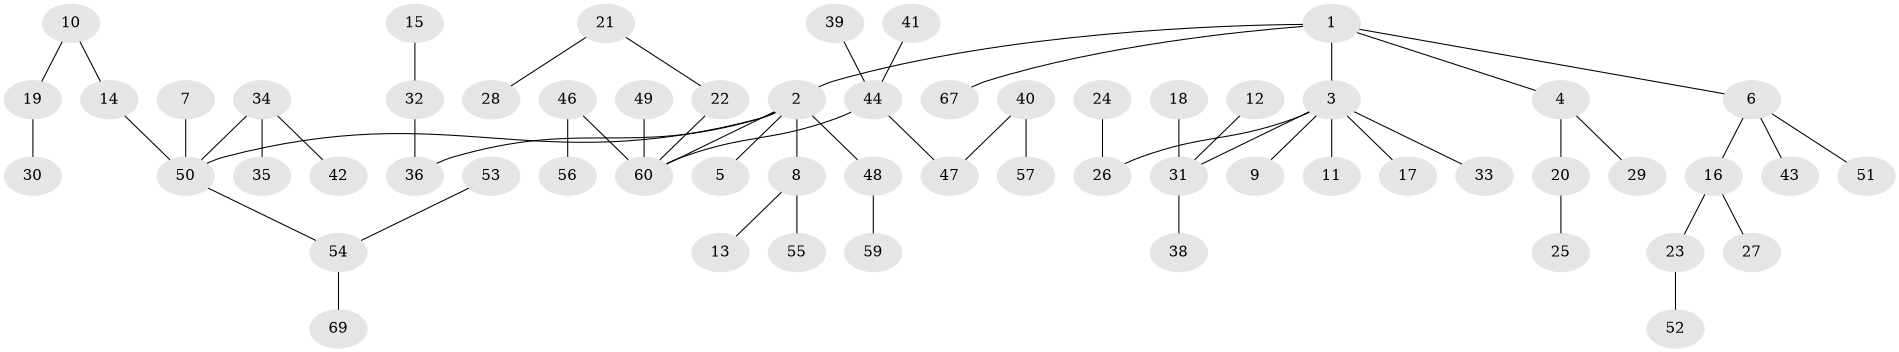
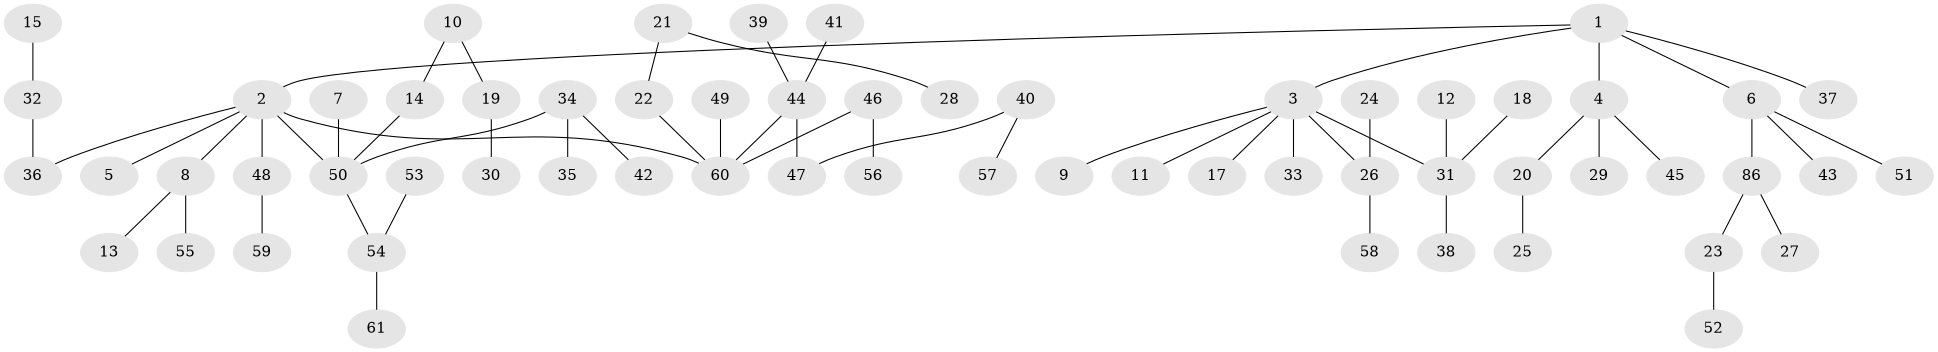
(950, 100) -> (1828, 100)
none -> (1675, 176)
(1714, 176) -> (1752, 176)
none -> (1370, 253)
(338, 329) -> (377, 329)
